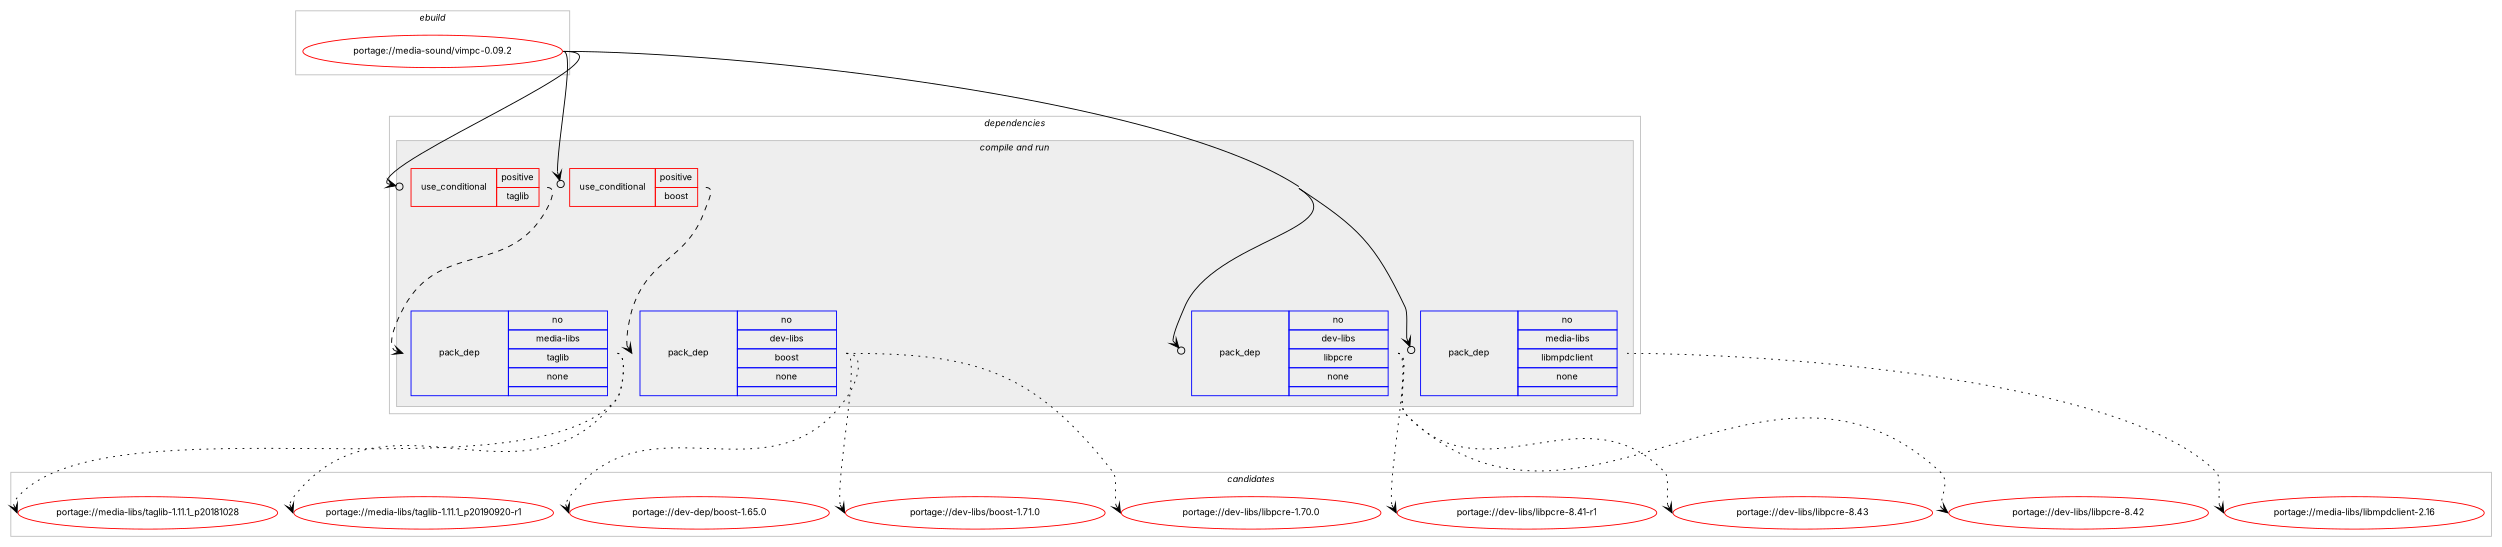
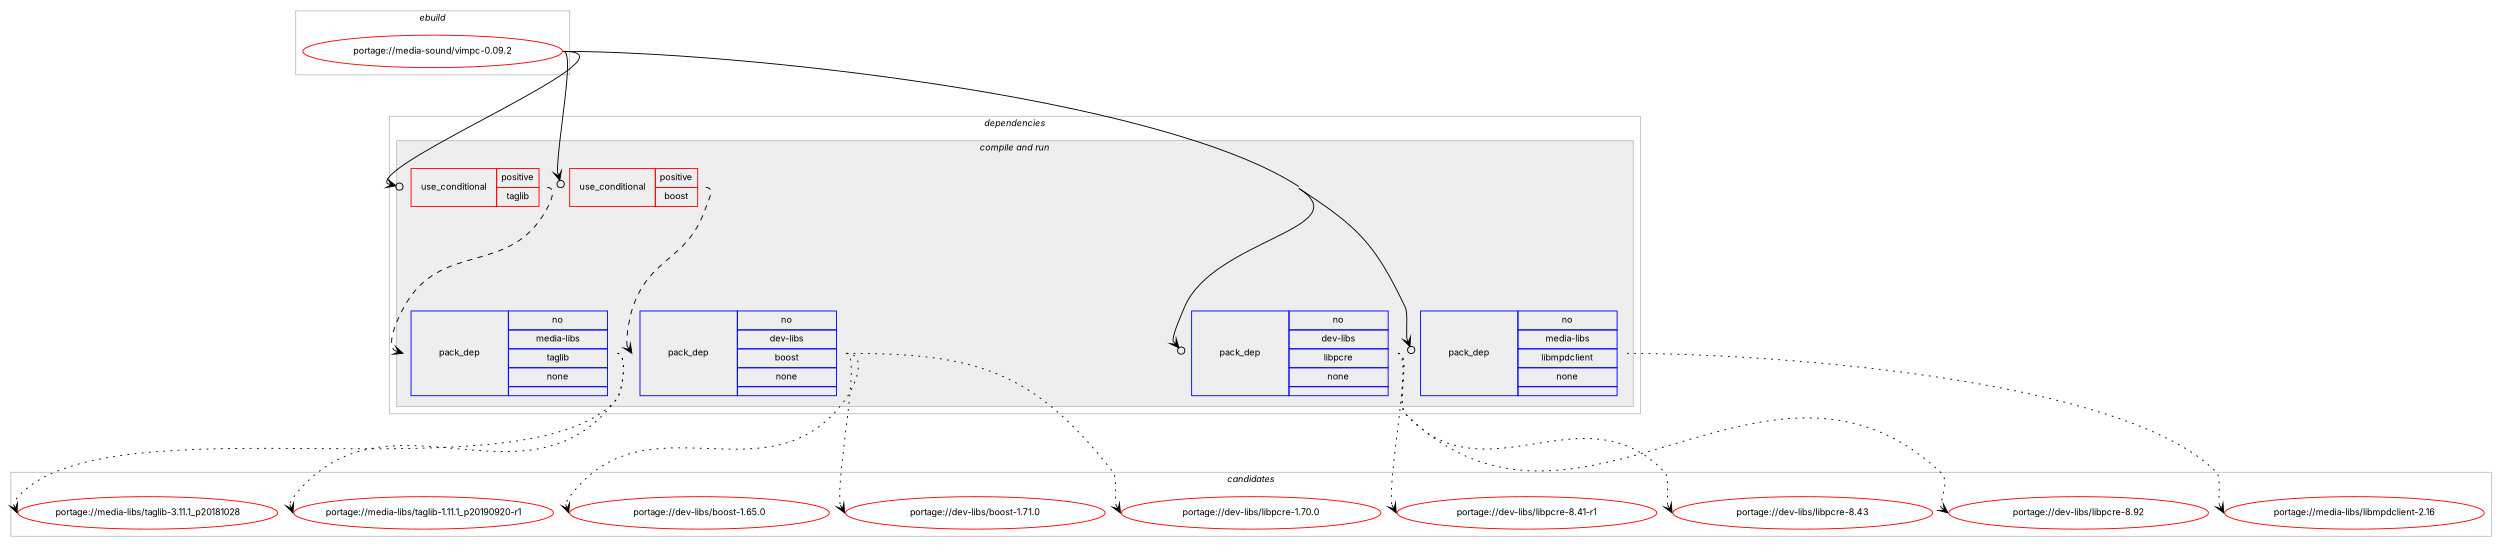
(148, 513) -> (148, 513)
(699, 513) -> (699, 513)
(2079, 513) -> (2079, 513)
